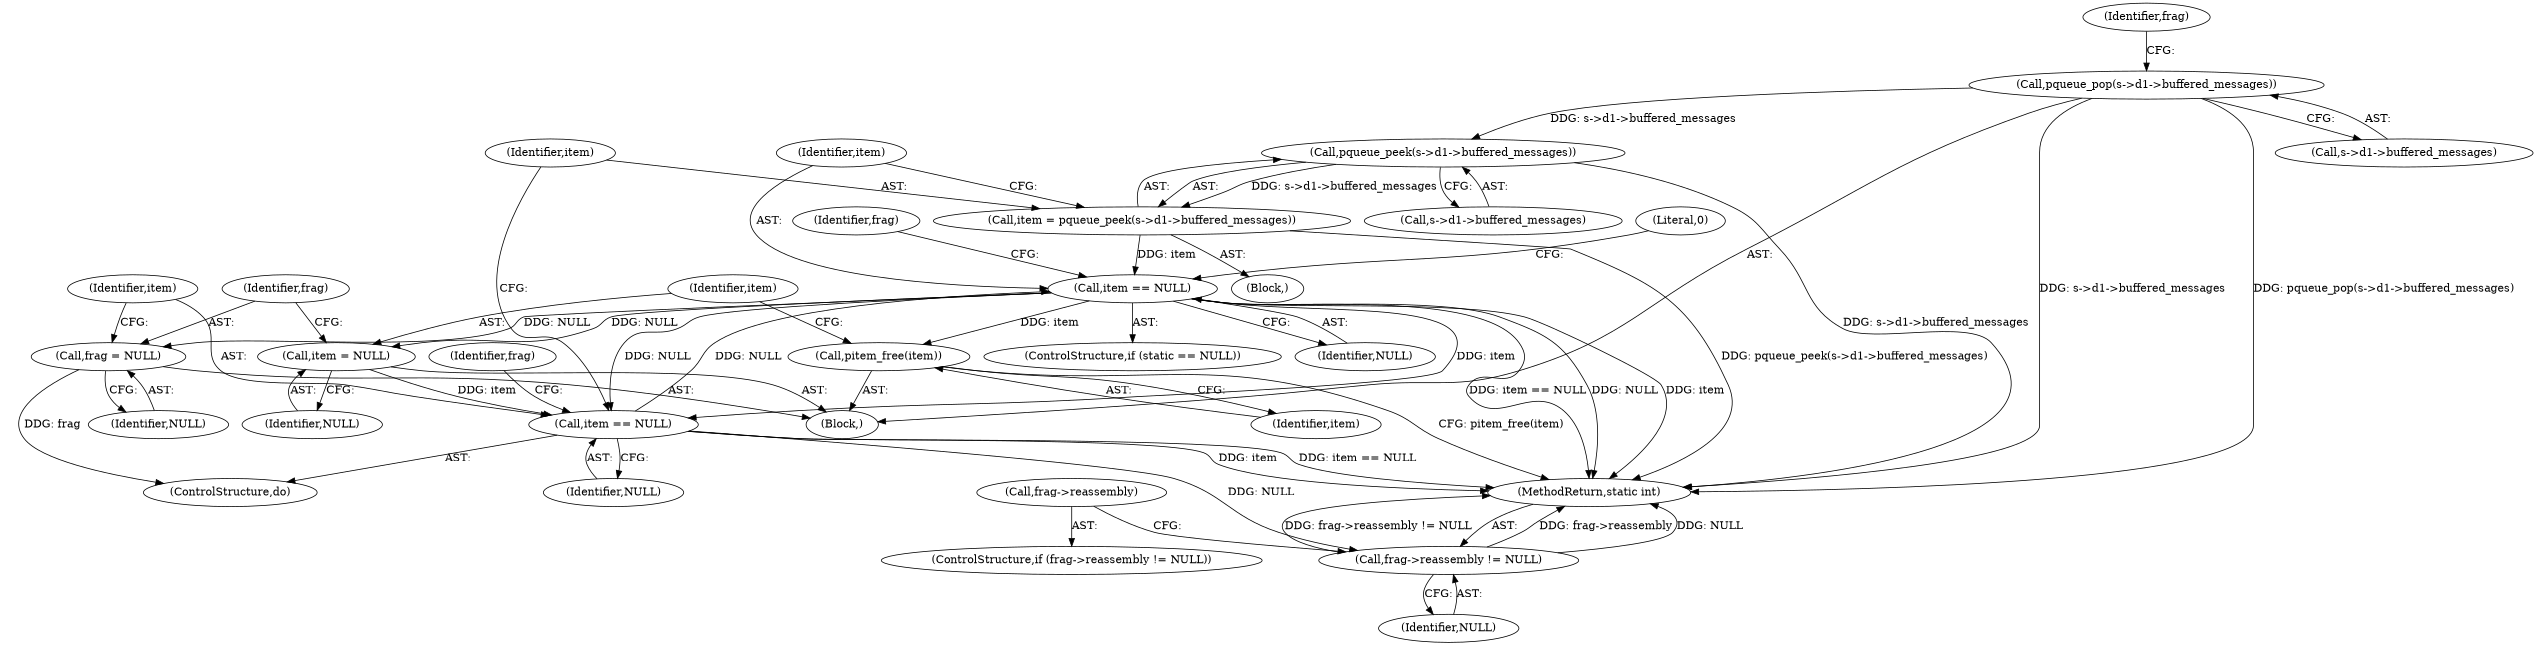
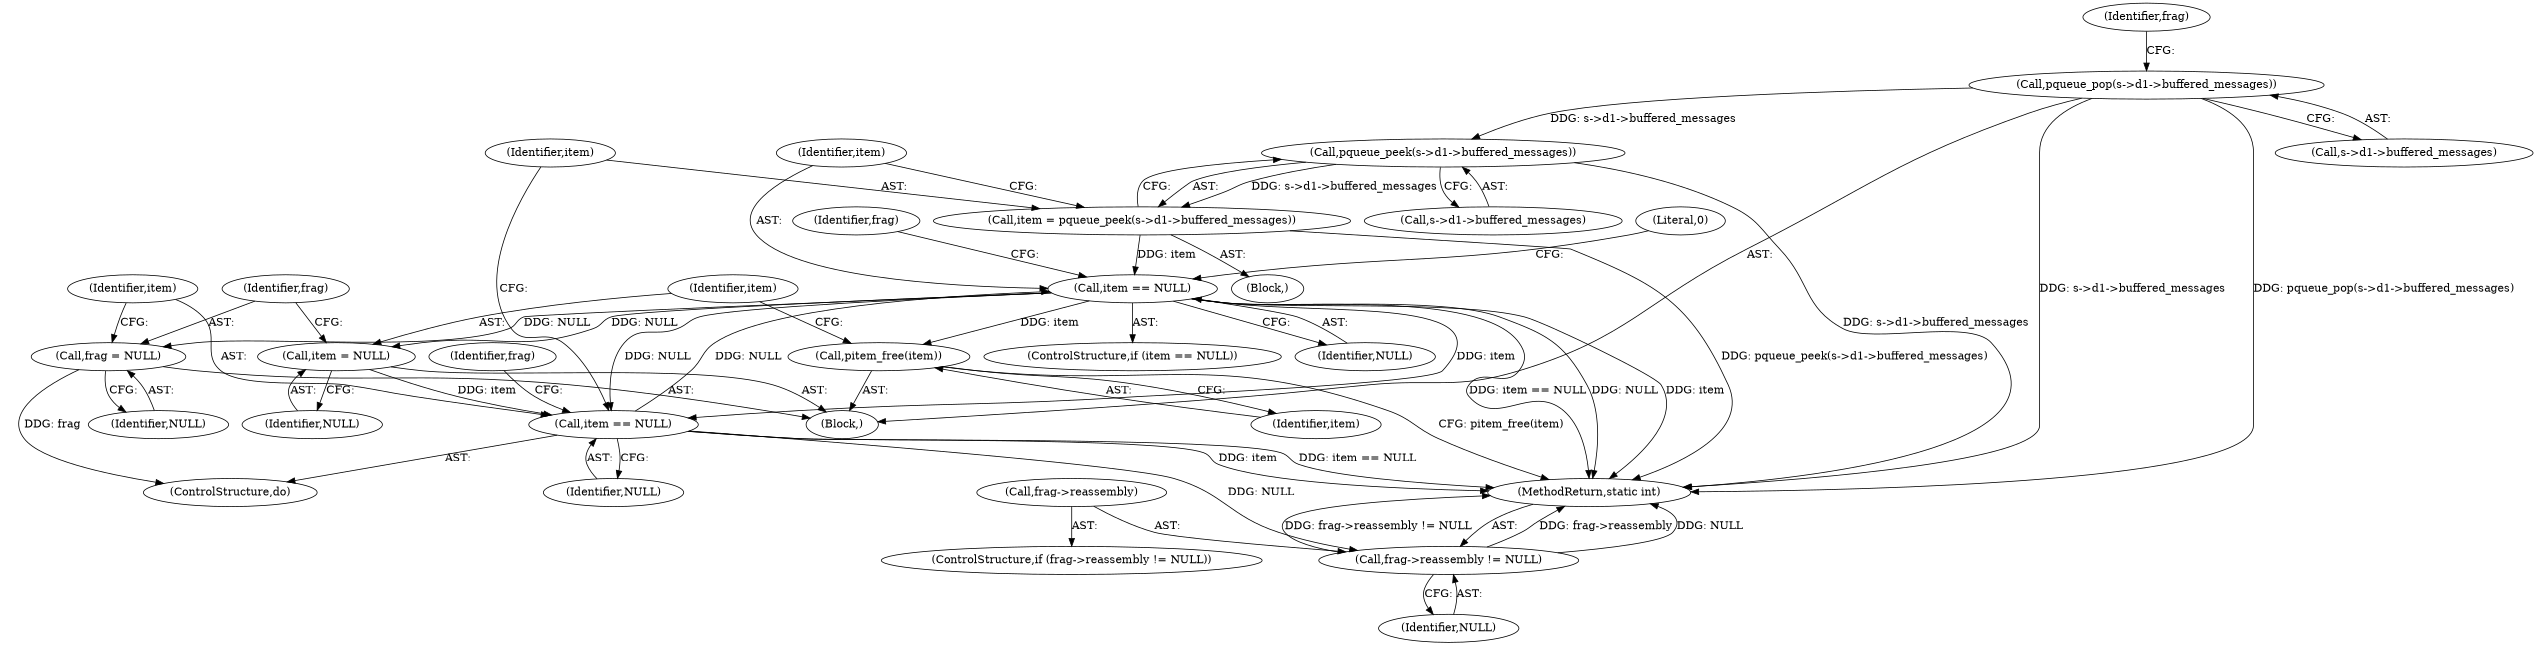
(1159, 187) -> (1159, 187)
(1133, 357) -> (1133, 357)
(1169, 526) -> (1169, 526)
